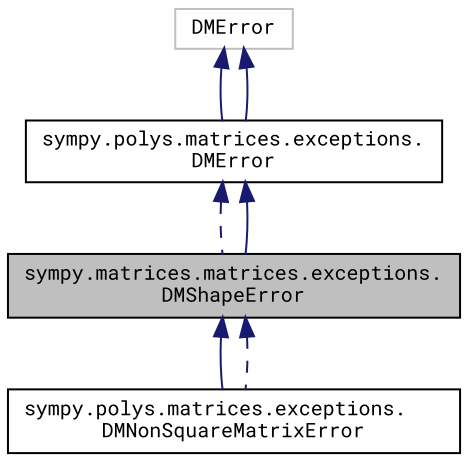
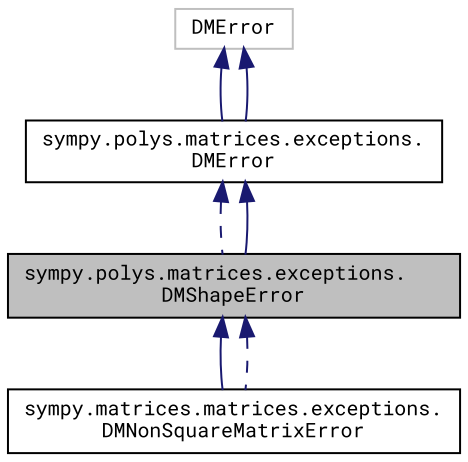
(234, 286) -> (234, 286)
(234, 421) -> (234, 421)
